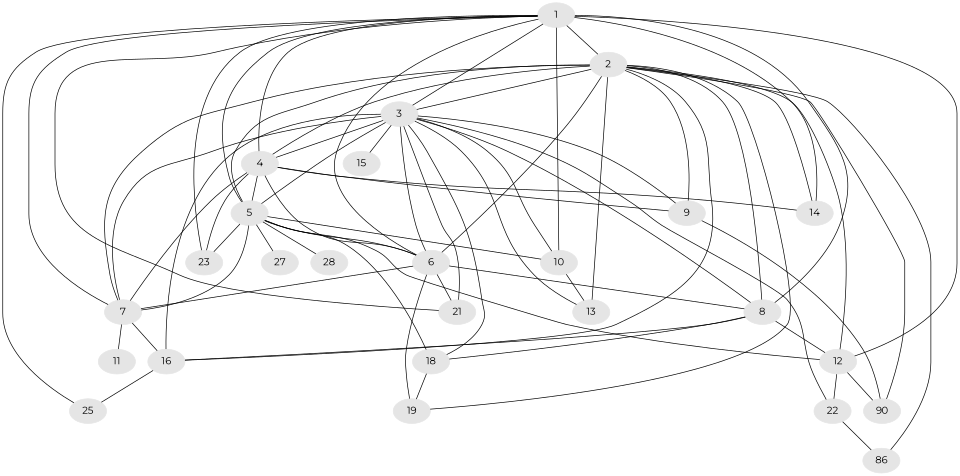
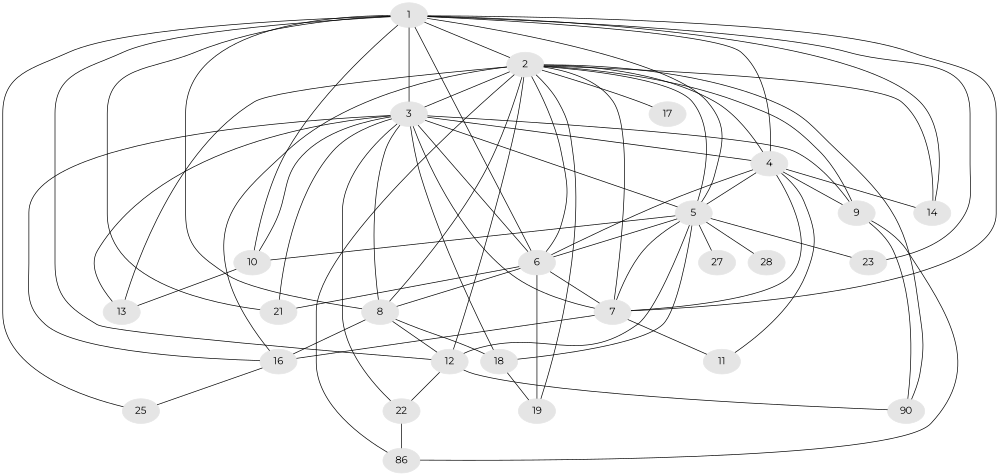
none -> (668, 114)
(362, 164) -> none
(221, 208) -> (807, 272)
none -> (797, 450)
